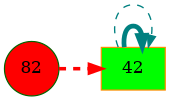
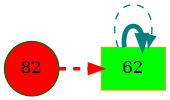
(133, 69) -> (133, 69)
